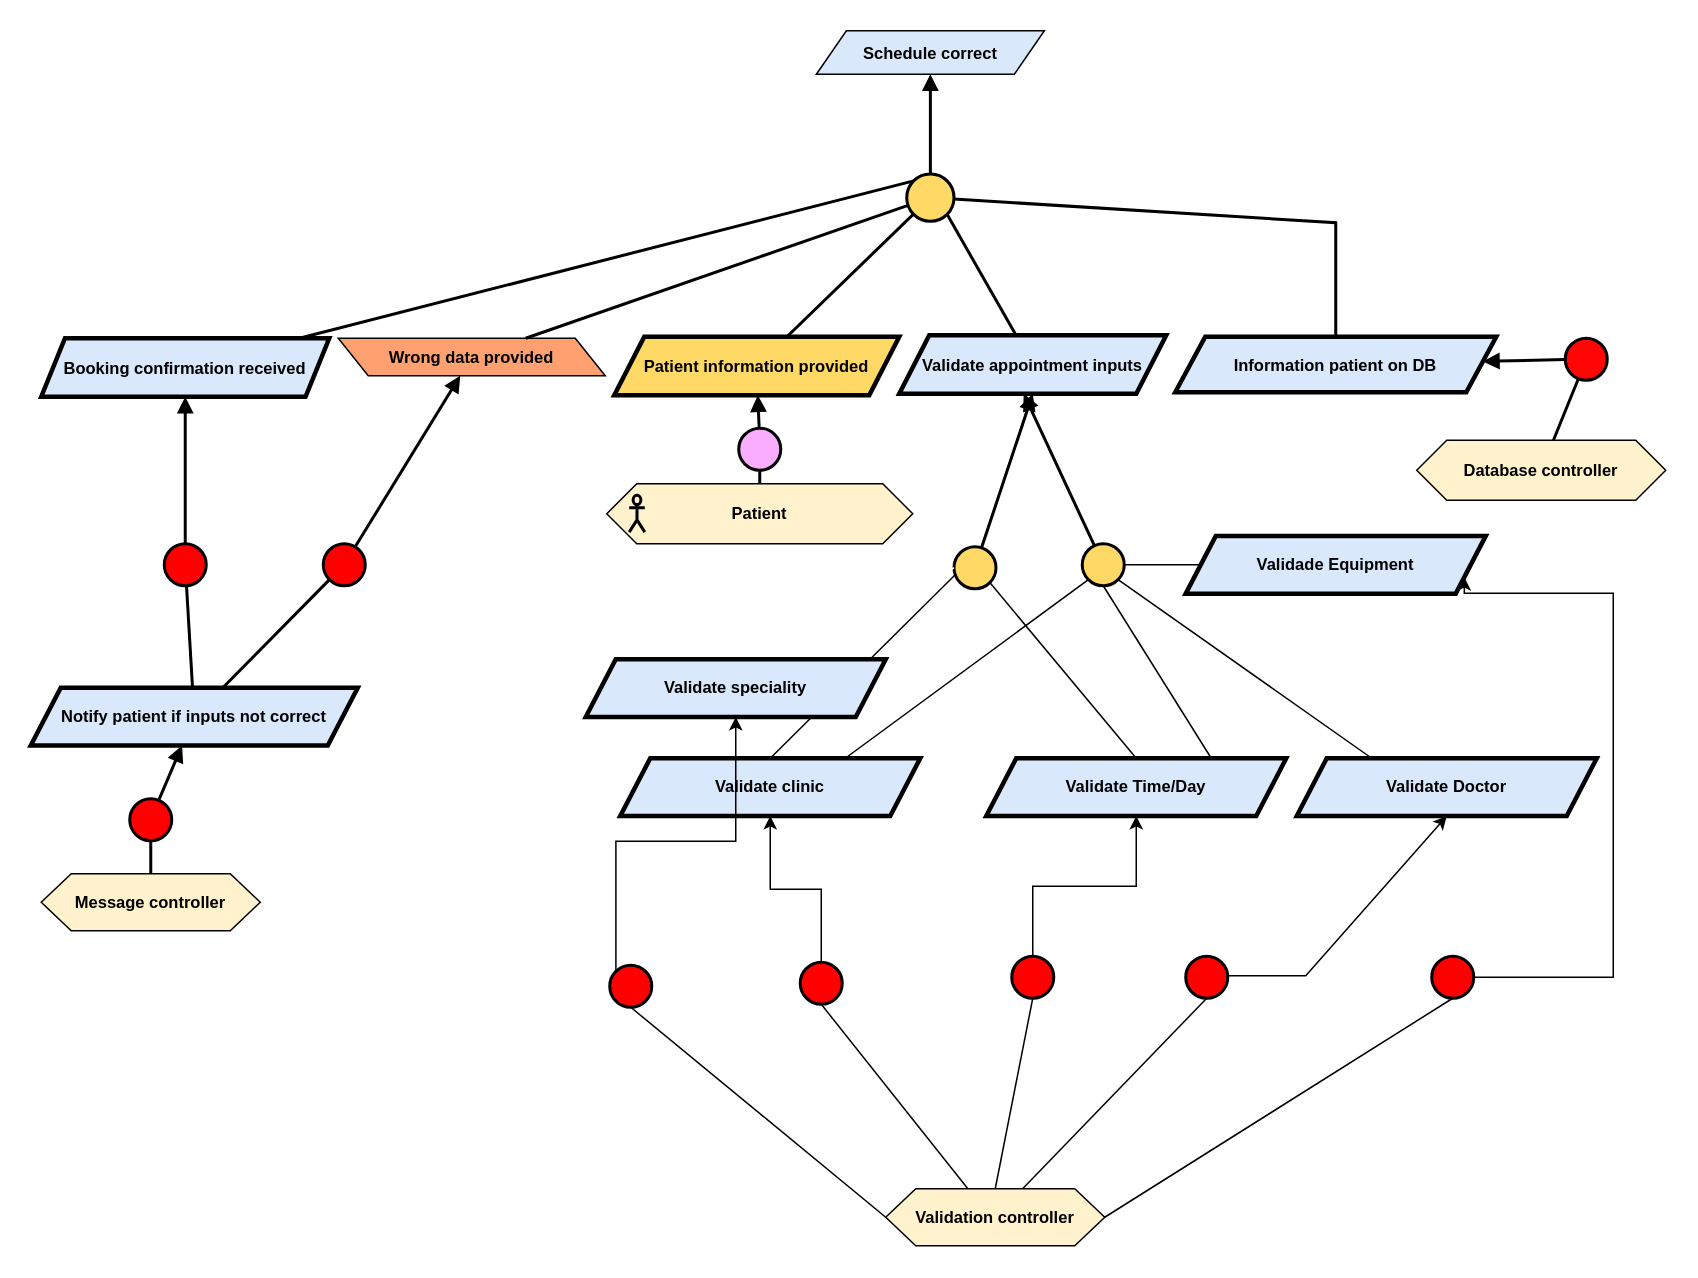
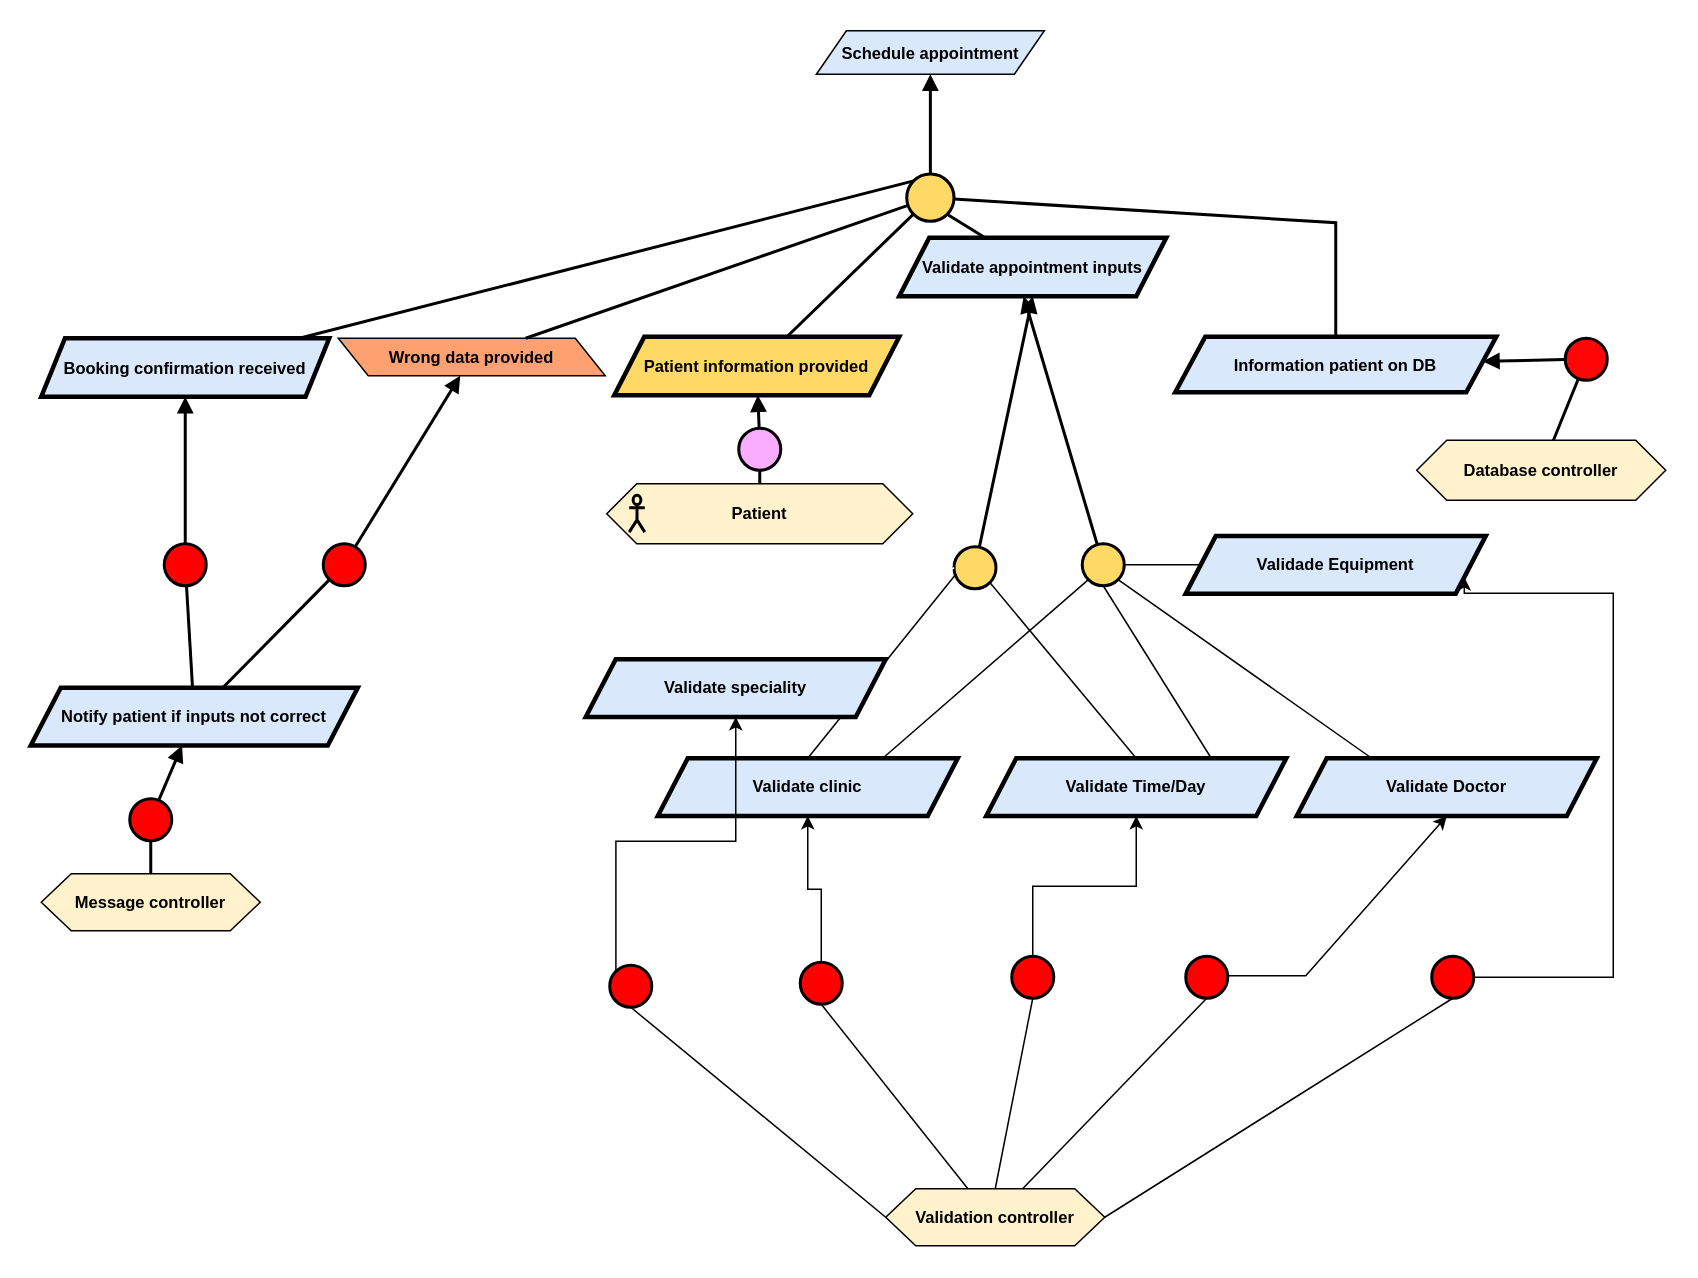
(931, 53) -> (931, 53)
(1033, 365) -> (1033, 267)
(770, 787) -> (808, 787)
